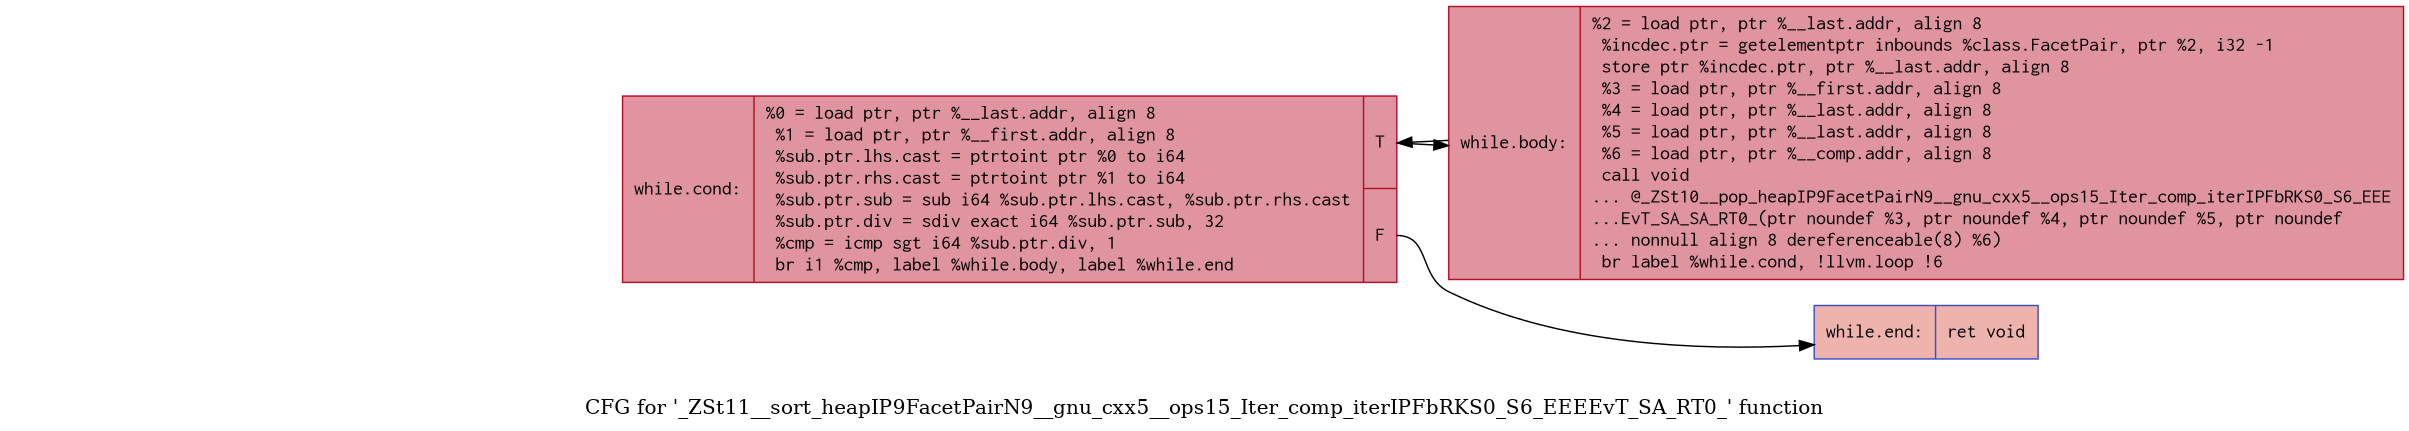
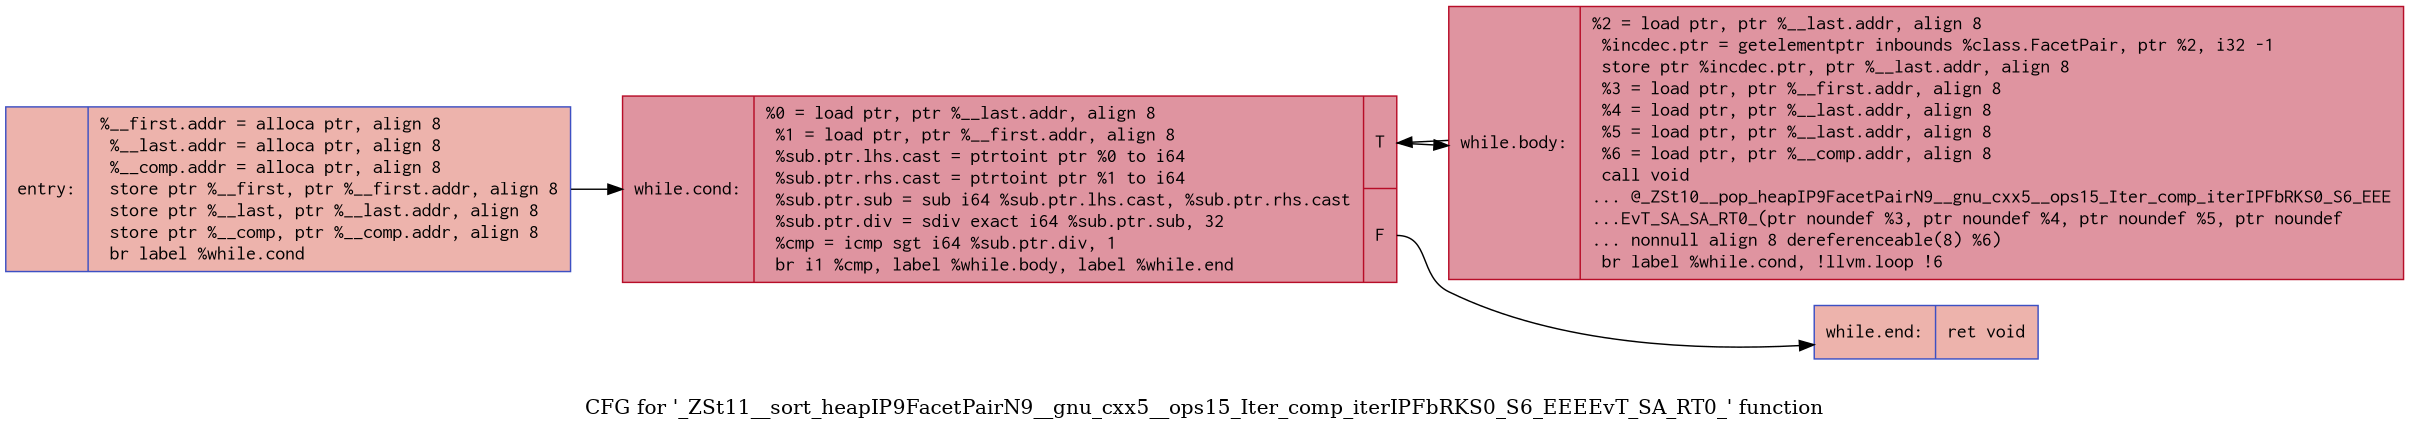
none -> (288, 189)
